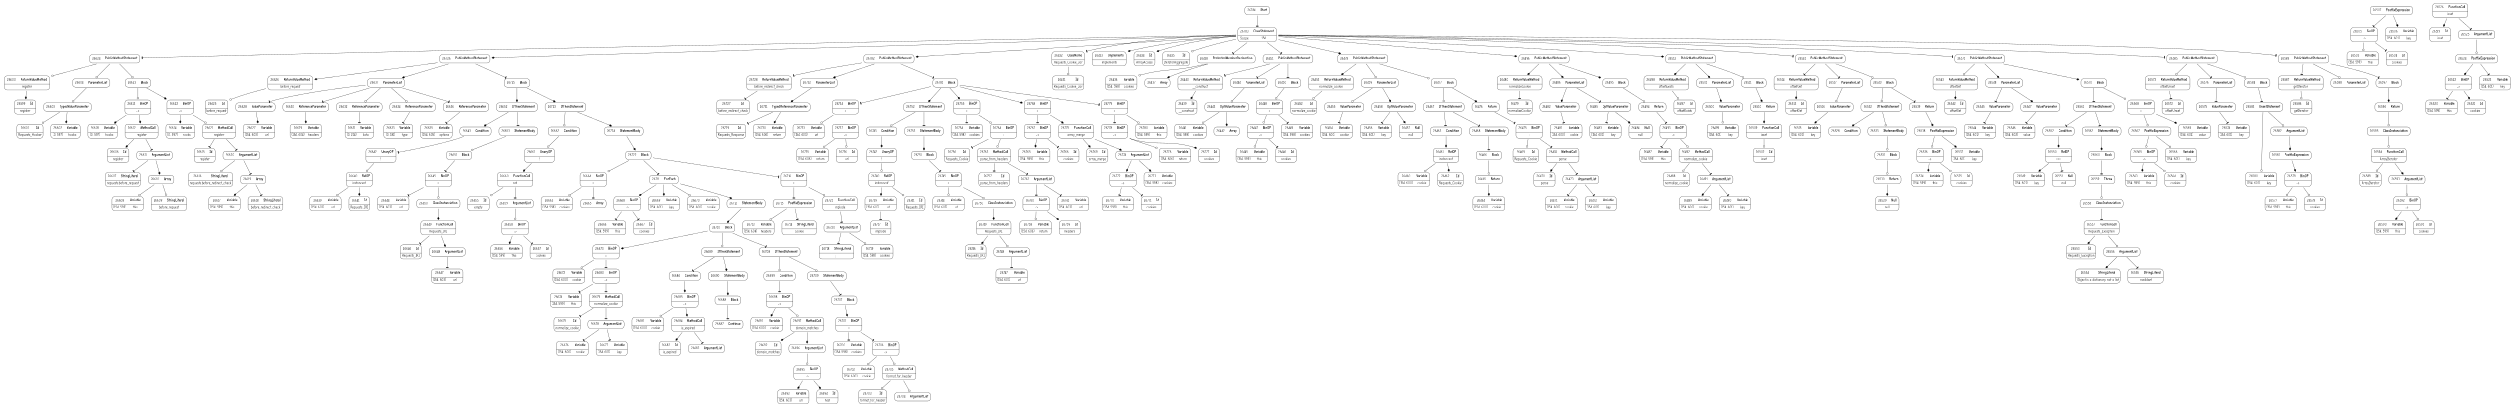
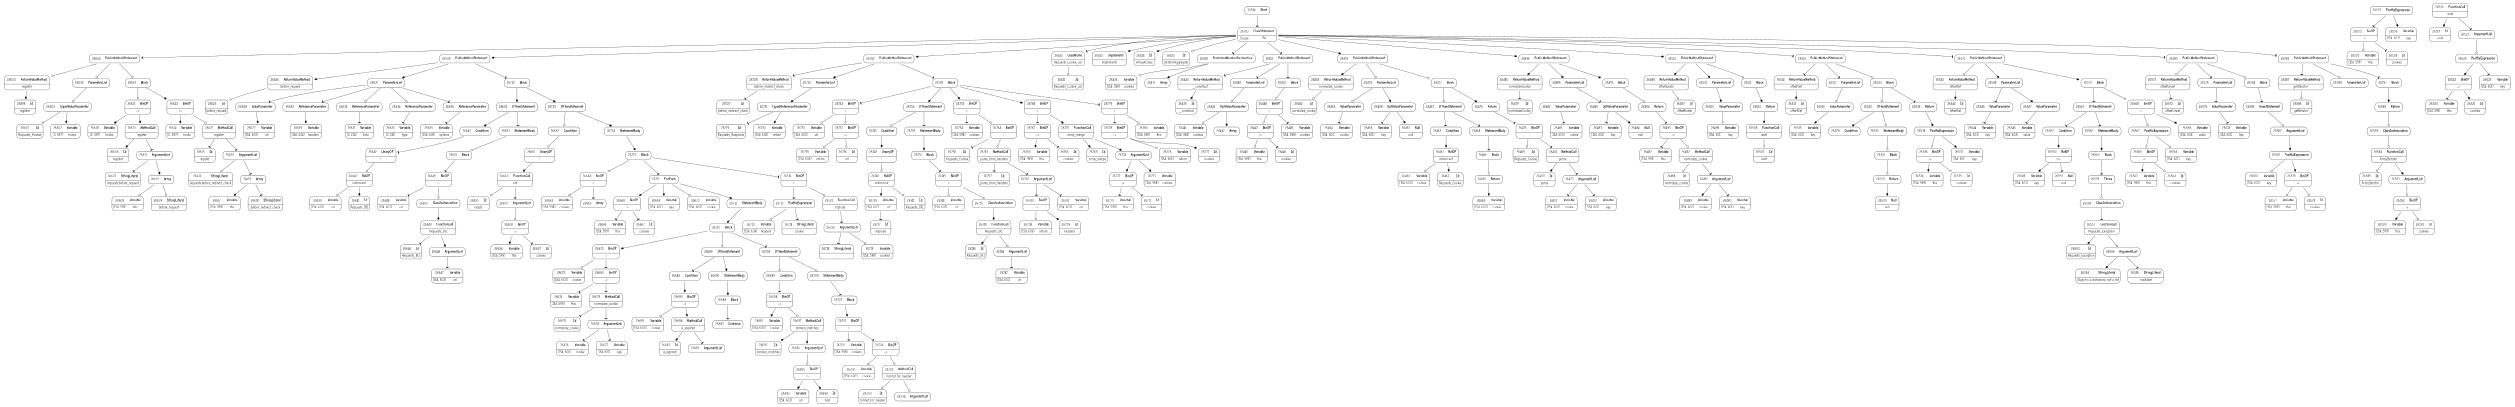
(1564, 94) -> none
none -> (845, 118)
(2262, 141) -> (2278, 165)
